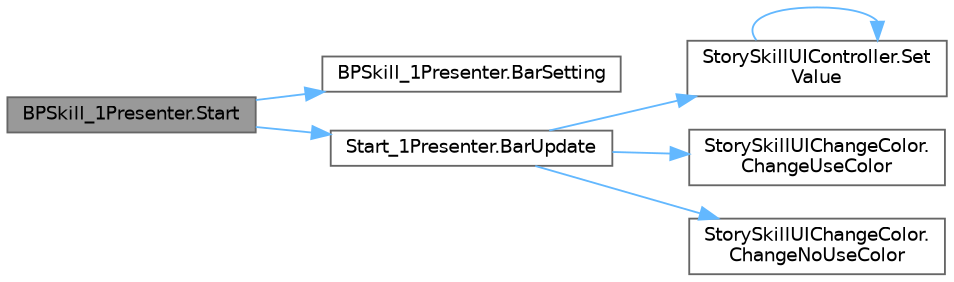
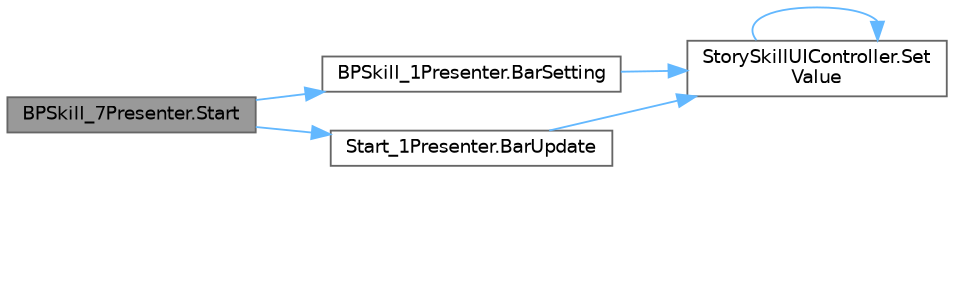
none -> (644, 71)
(132, 115) -> (132, 115)
(817, 157) -> none
(817, 246) -> none
